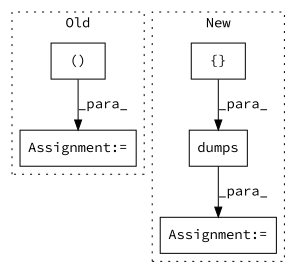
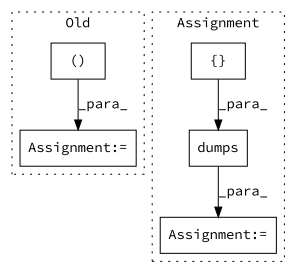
(218, 24) -> (218, 24)
